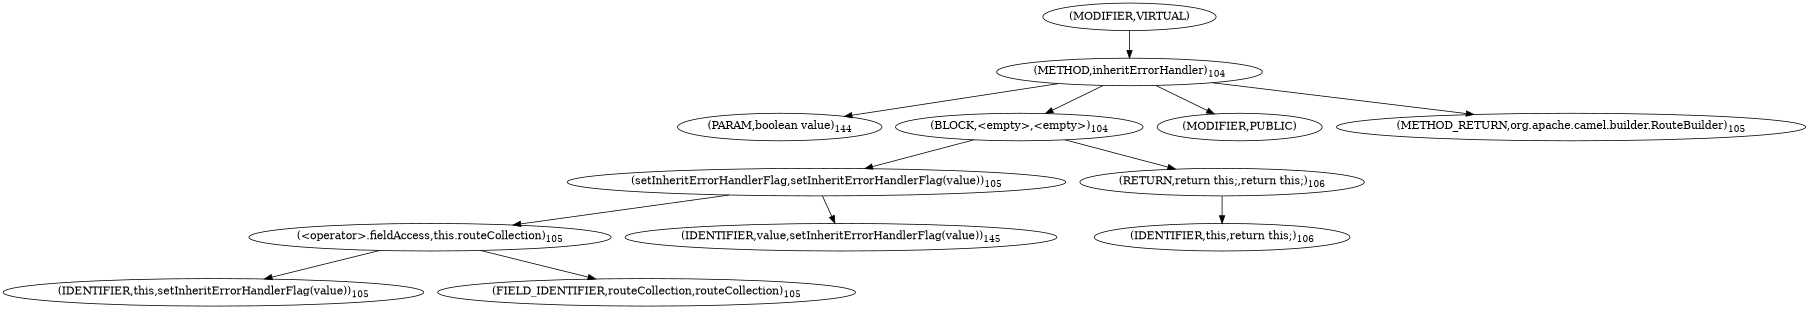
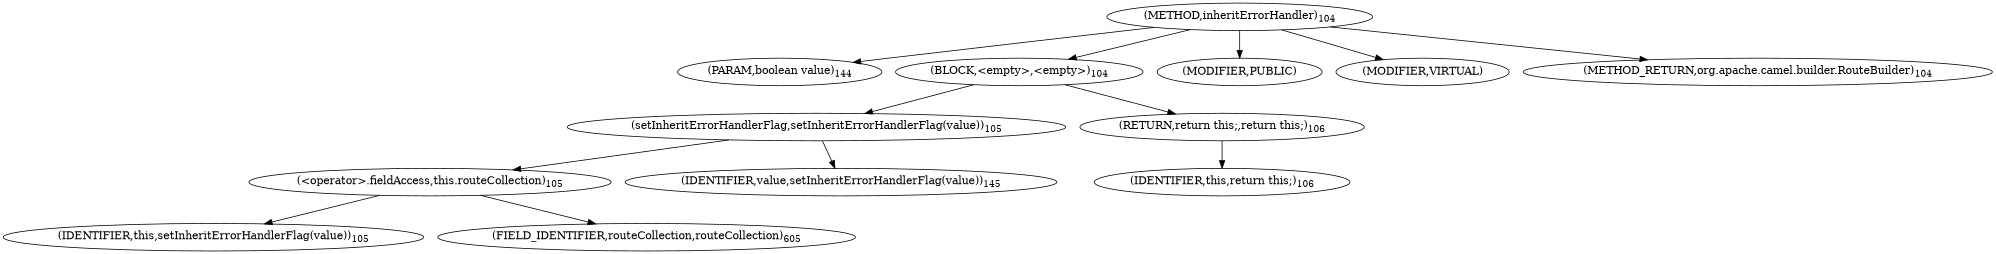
(1129, 41) -> (1329, 44)
(1737, 126) -> (1923, 71)
(792, 291) -> (792, 236)
